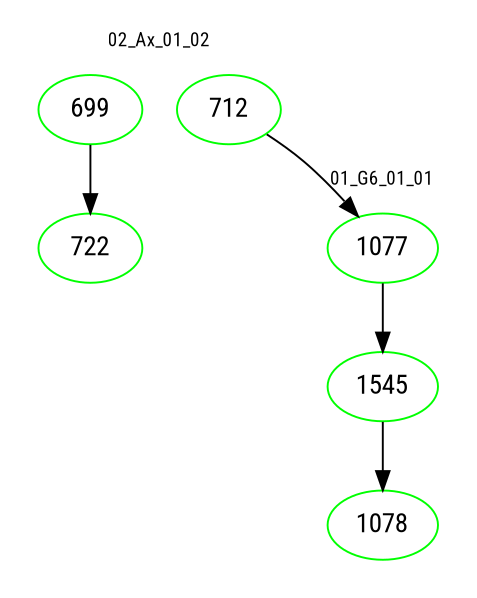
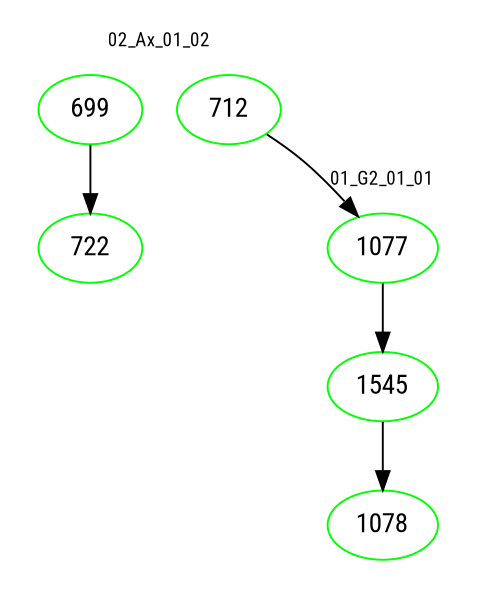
(383, 180) -> (383, 180)
